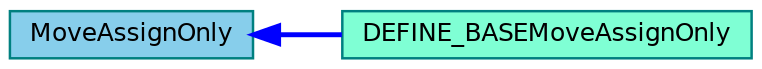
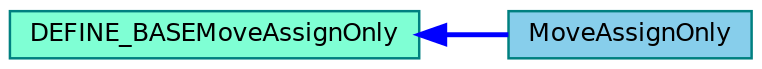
(310, 35) -> (477, 35)
